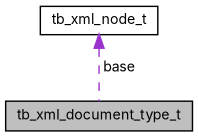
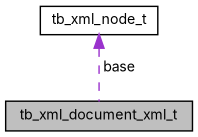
(99, 116) -> (99, 116)
